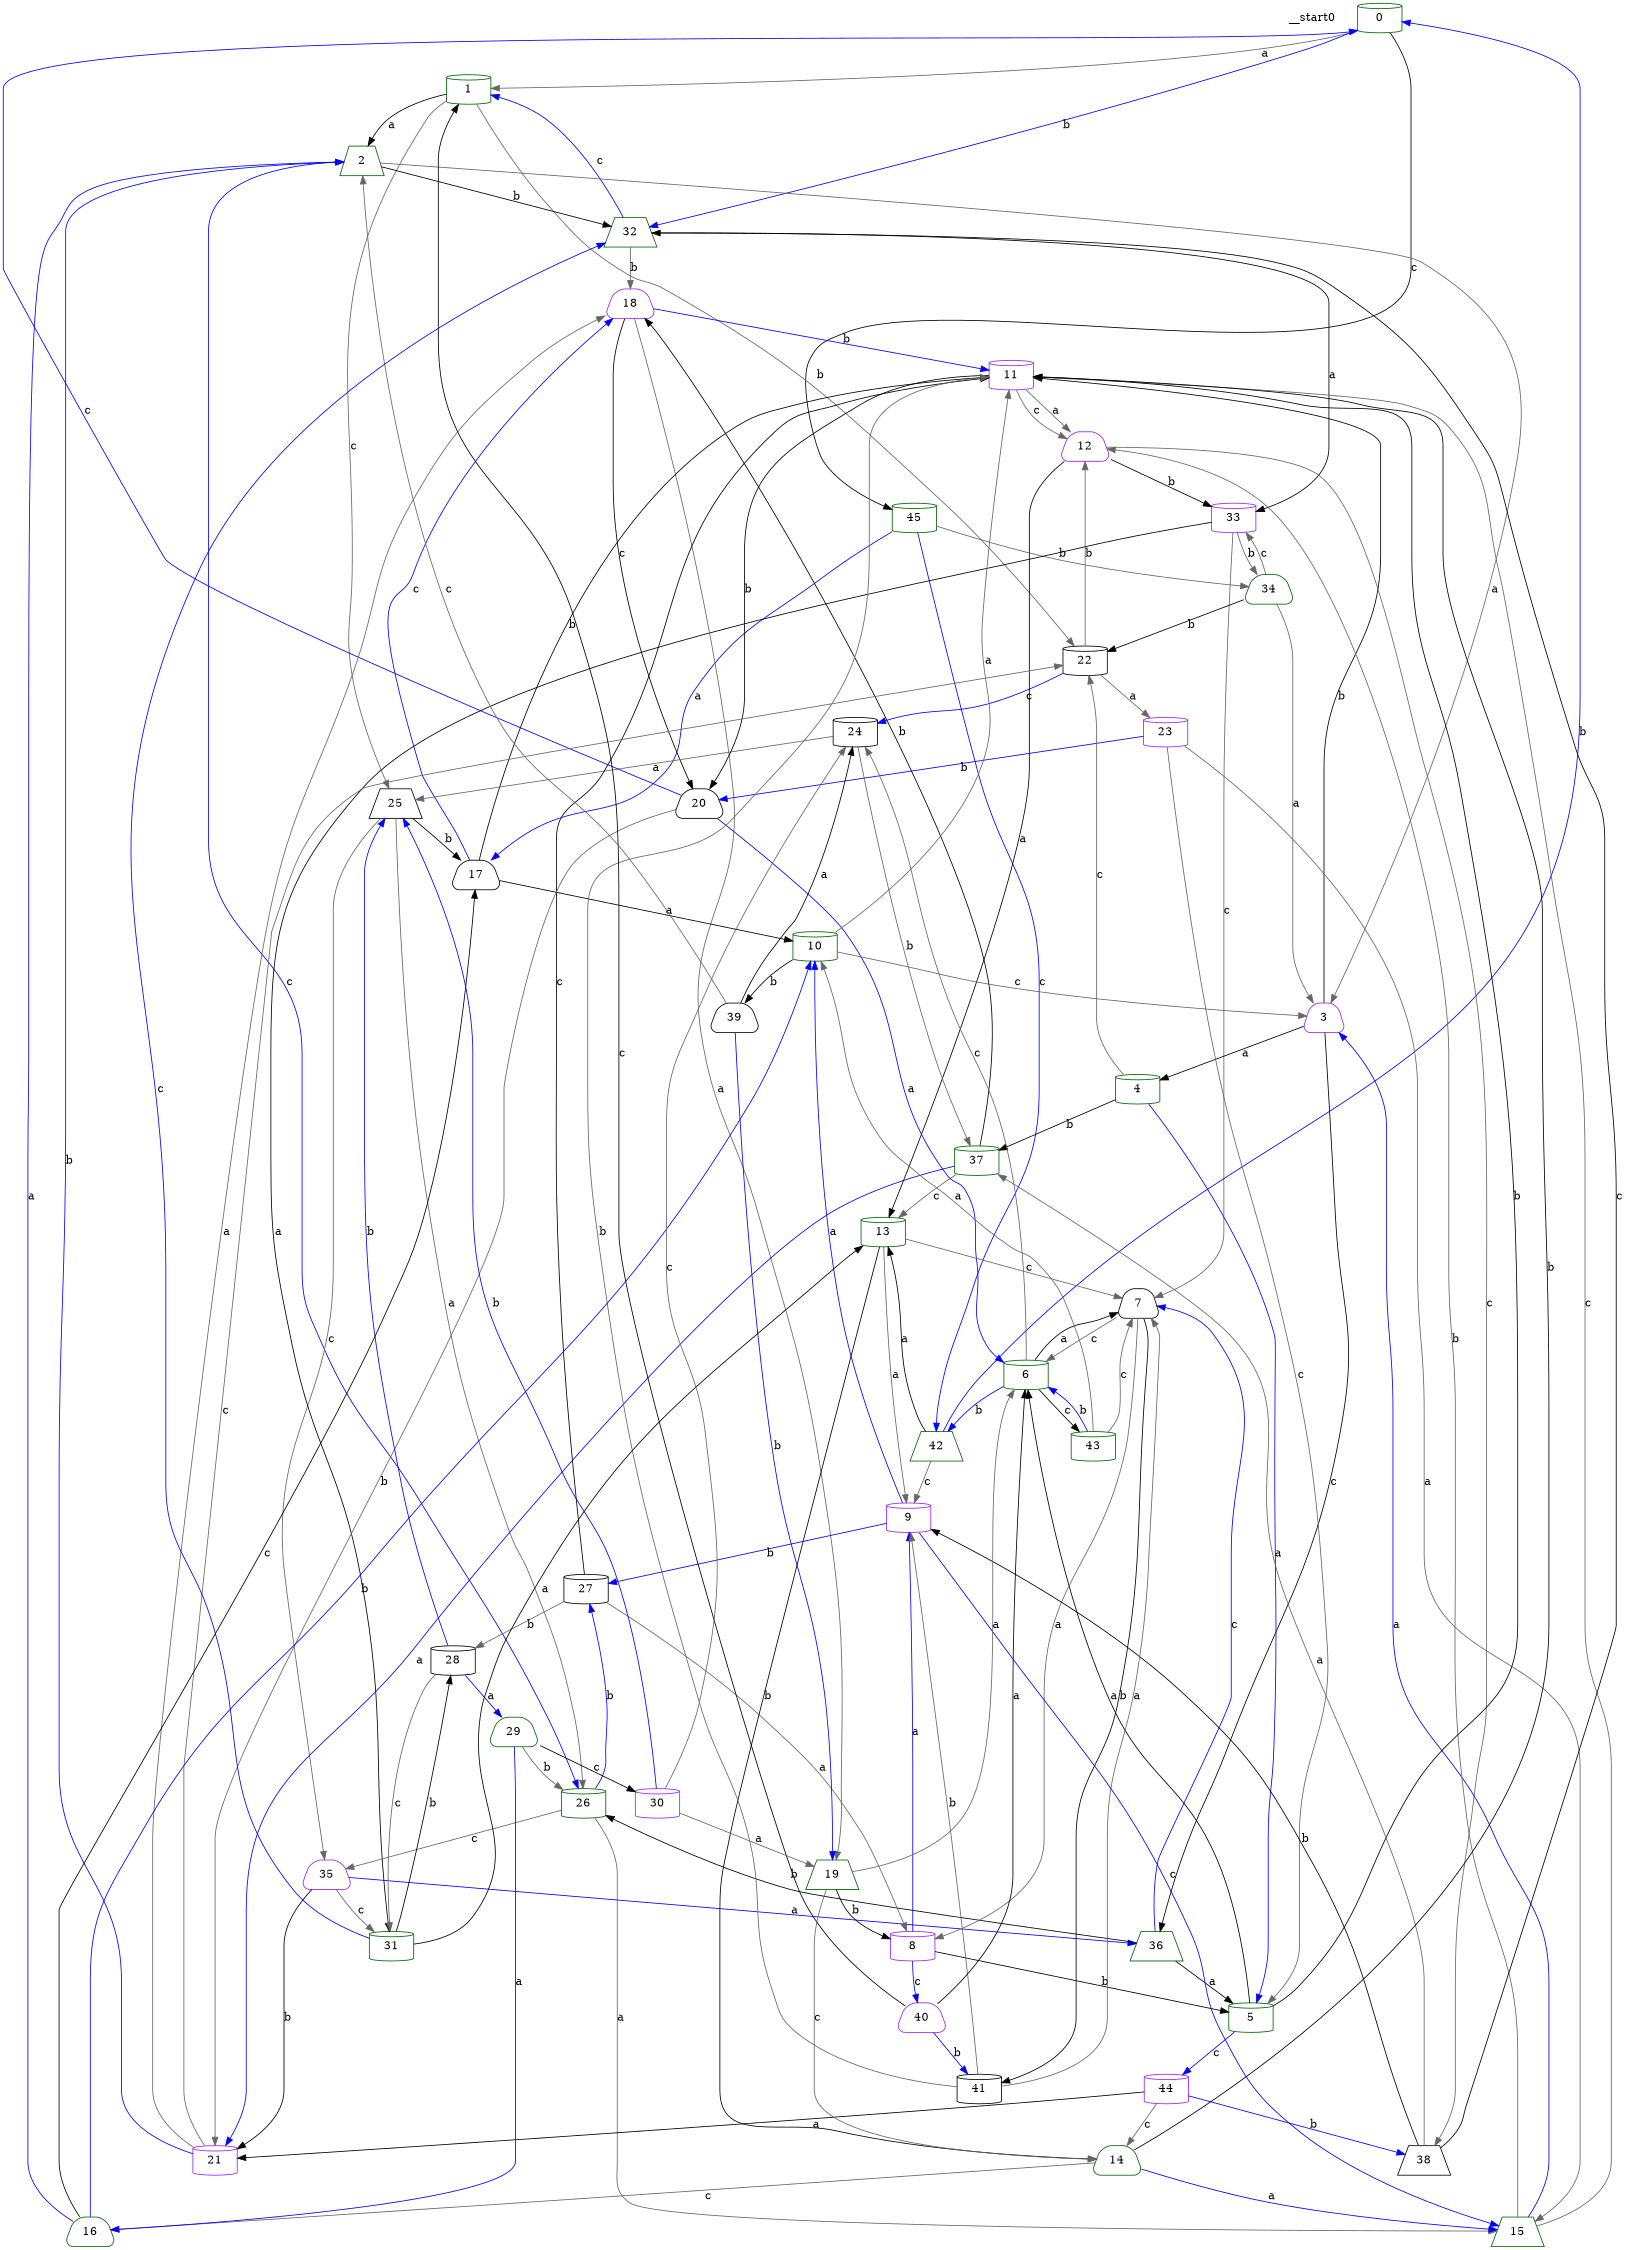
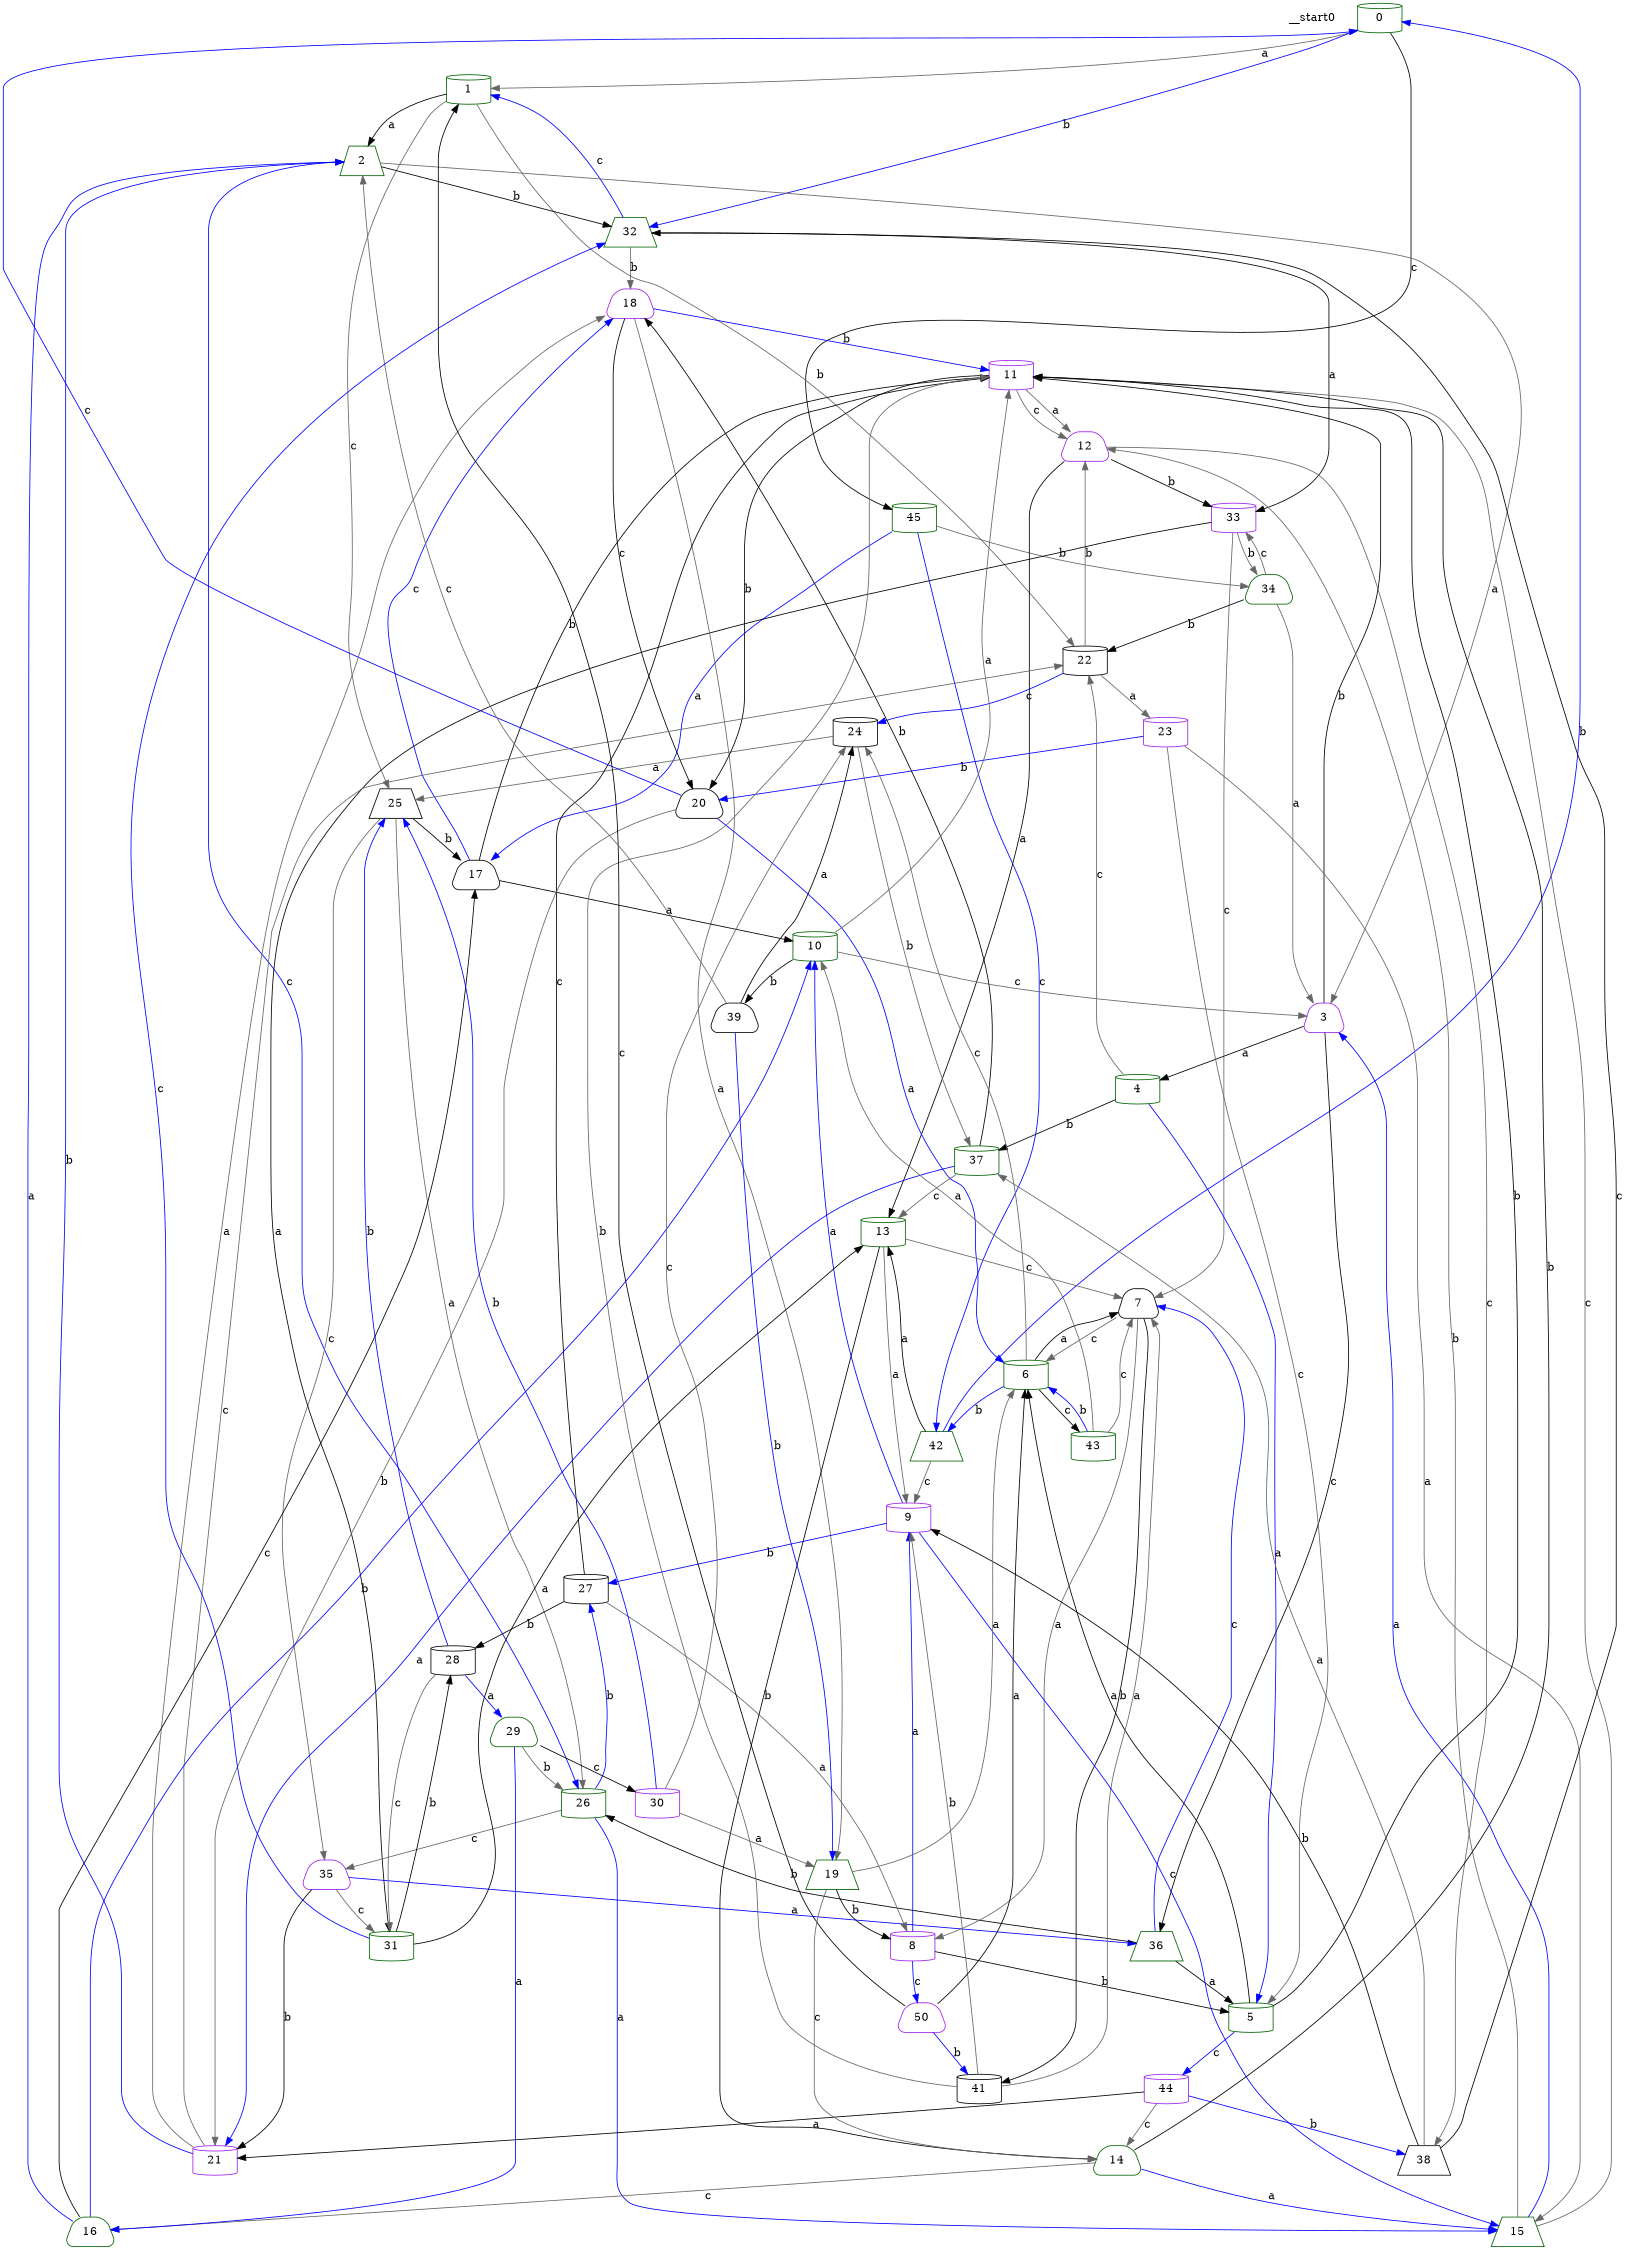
(523, 1623) -> (523, 1623)
(922, 2018) -> (922, 2018)
(861, 2223) -> (861, 2223)
